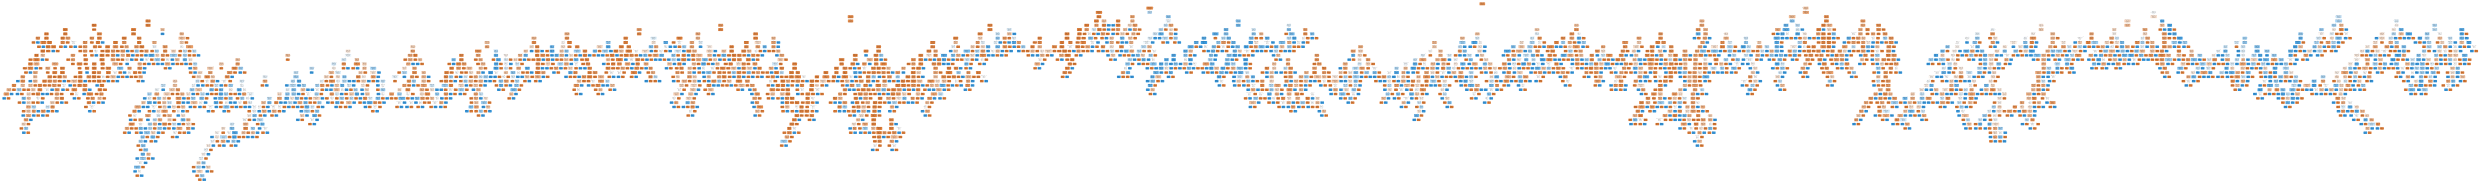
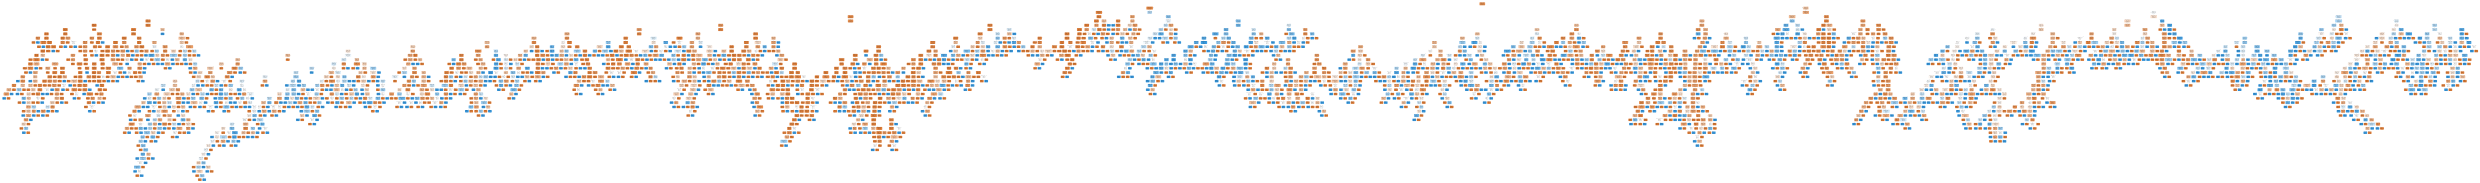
(817, 85) -> (817, 85)
none -> (80, 90)
